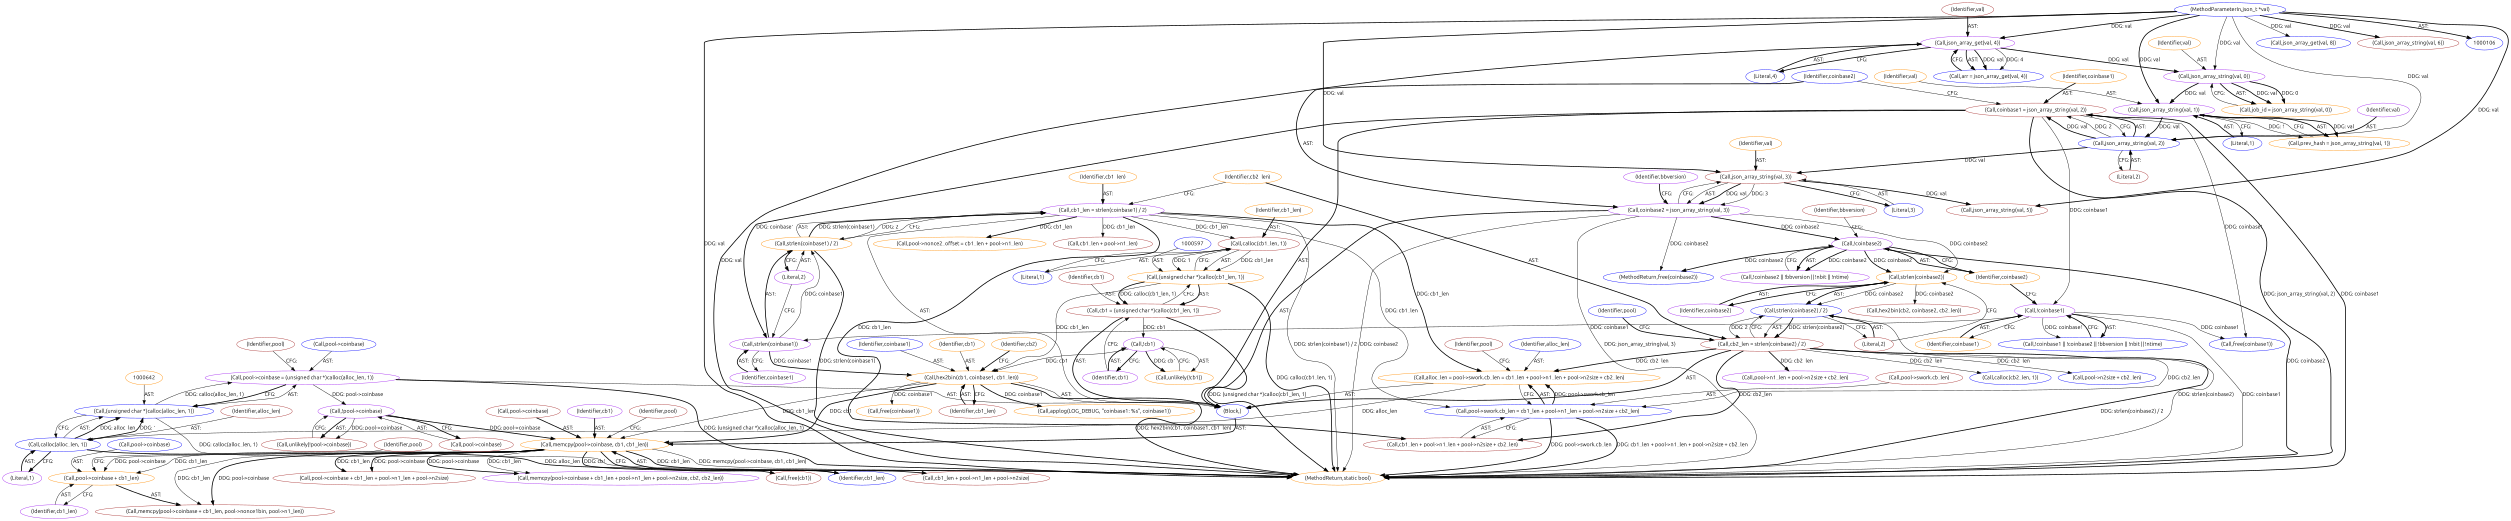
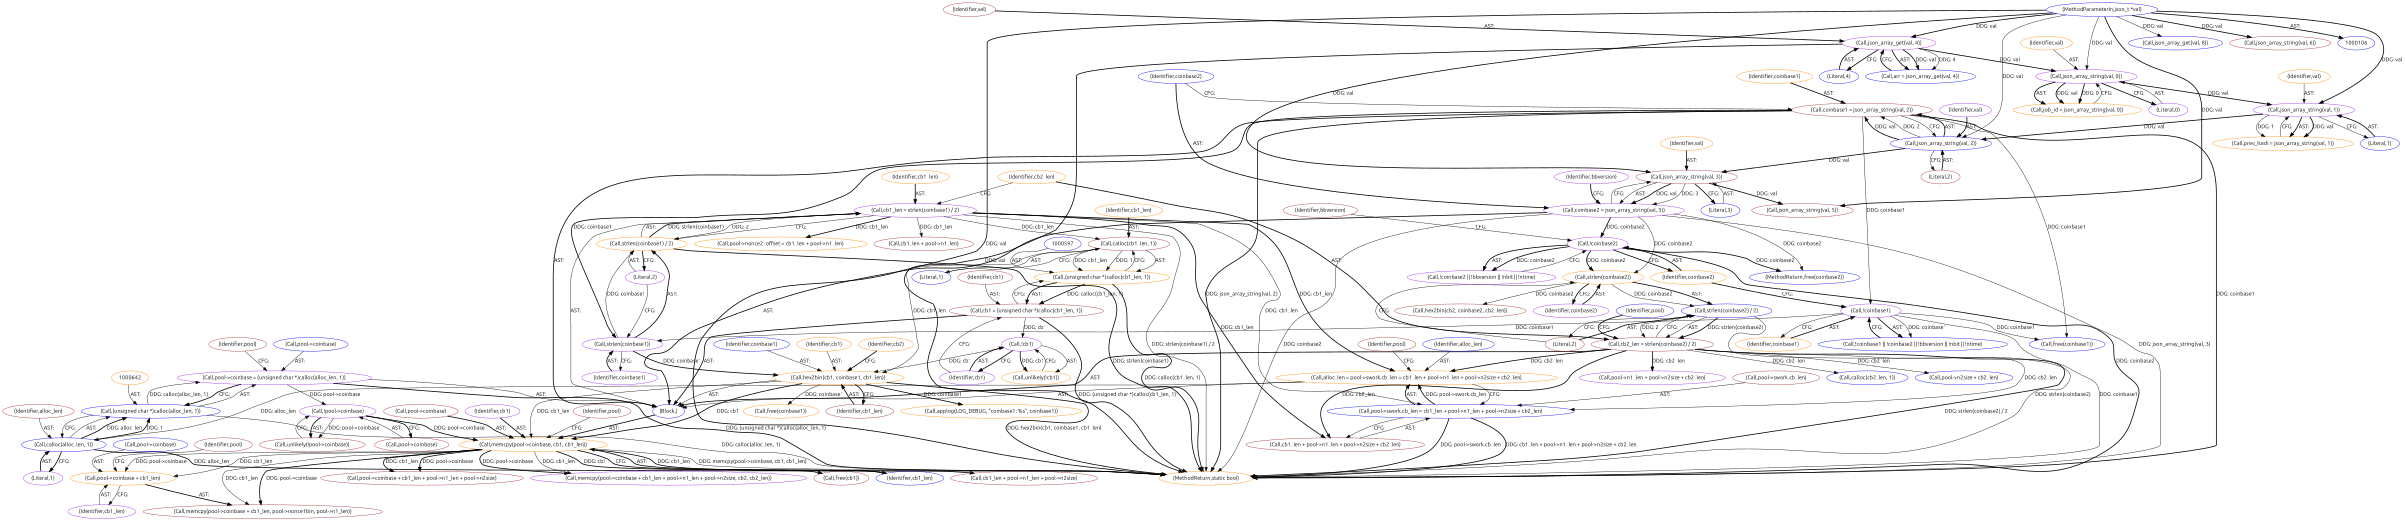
none -> (2168, 110)
(1060, 308) -> (992, 265)
